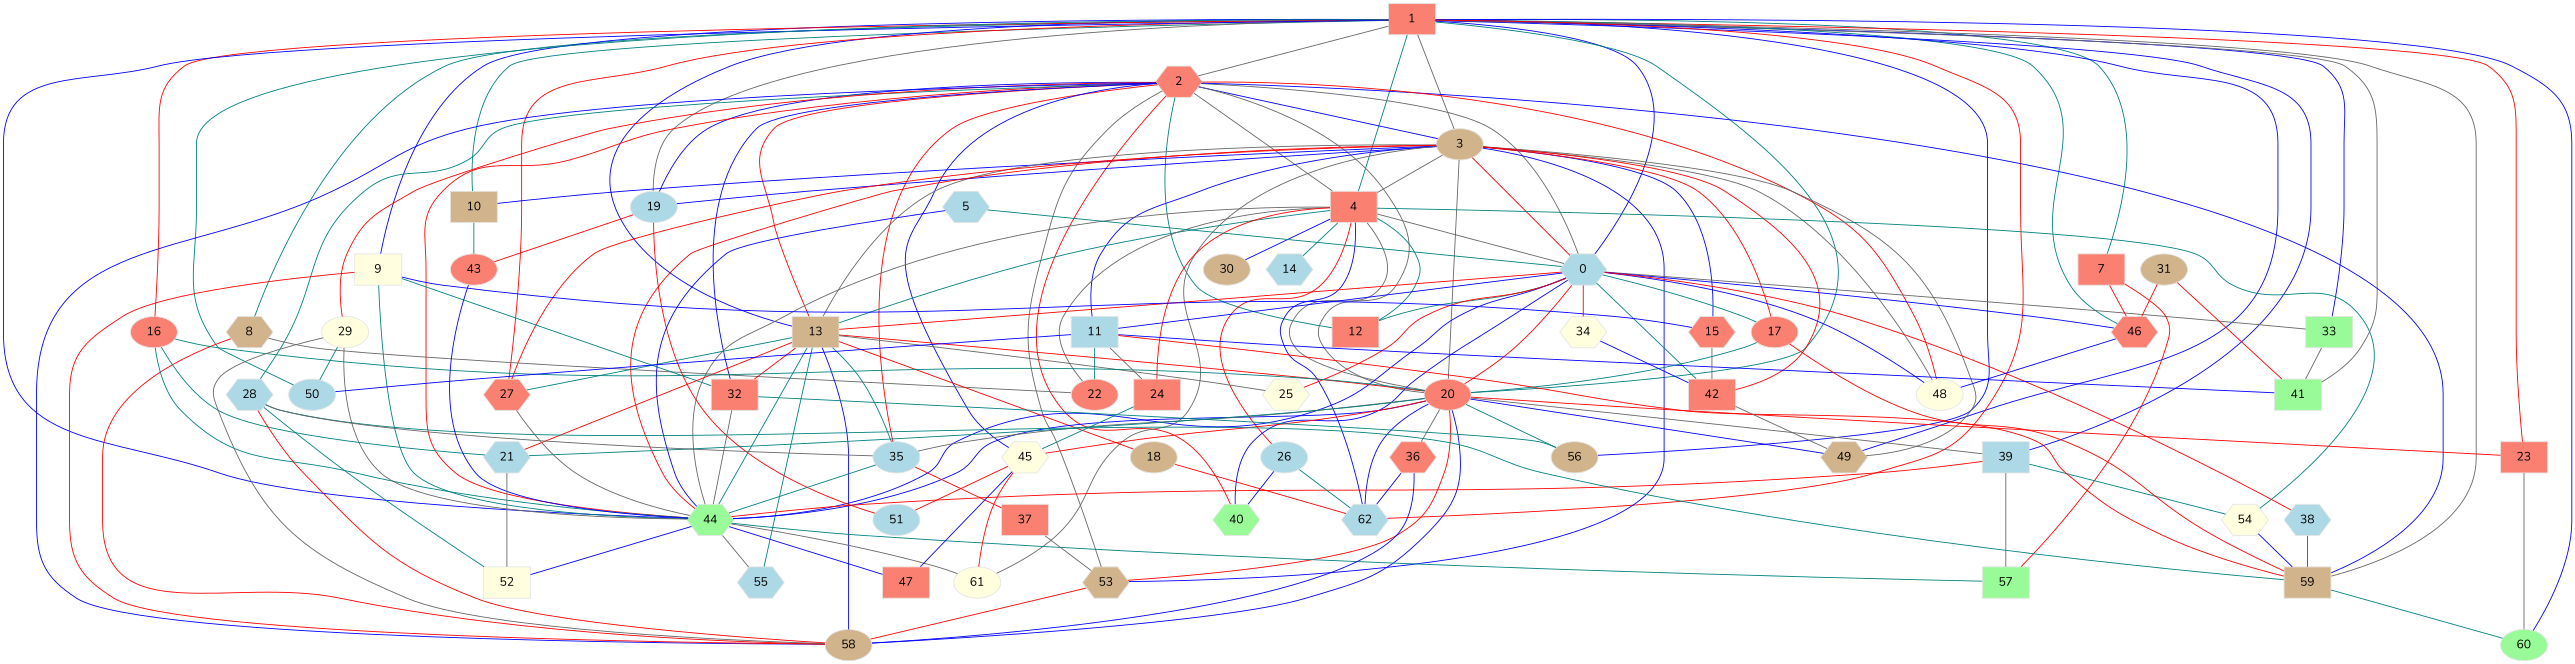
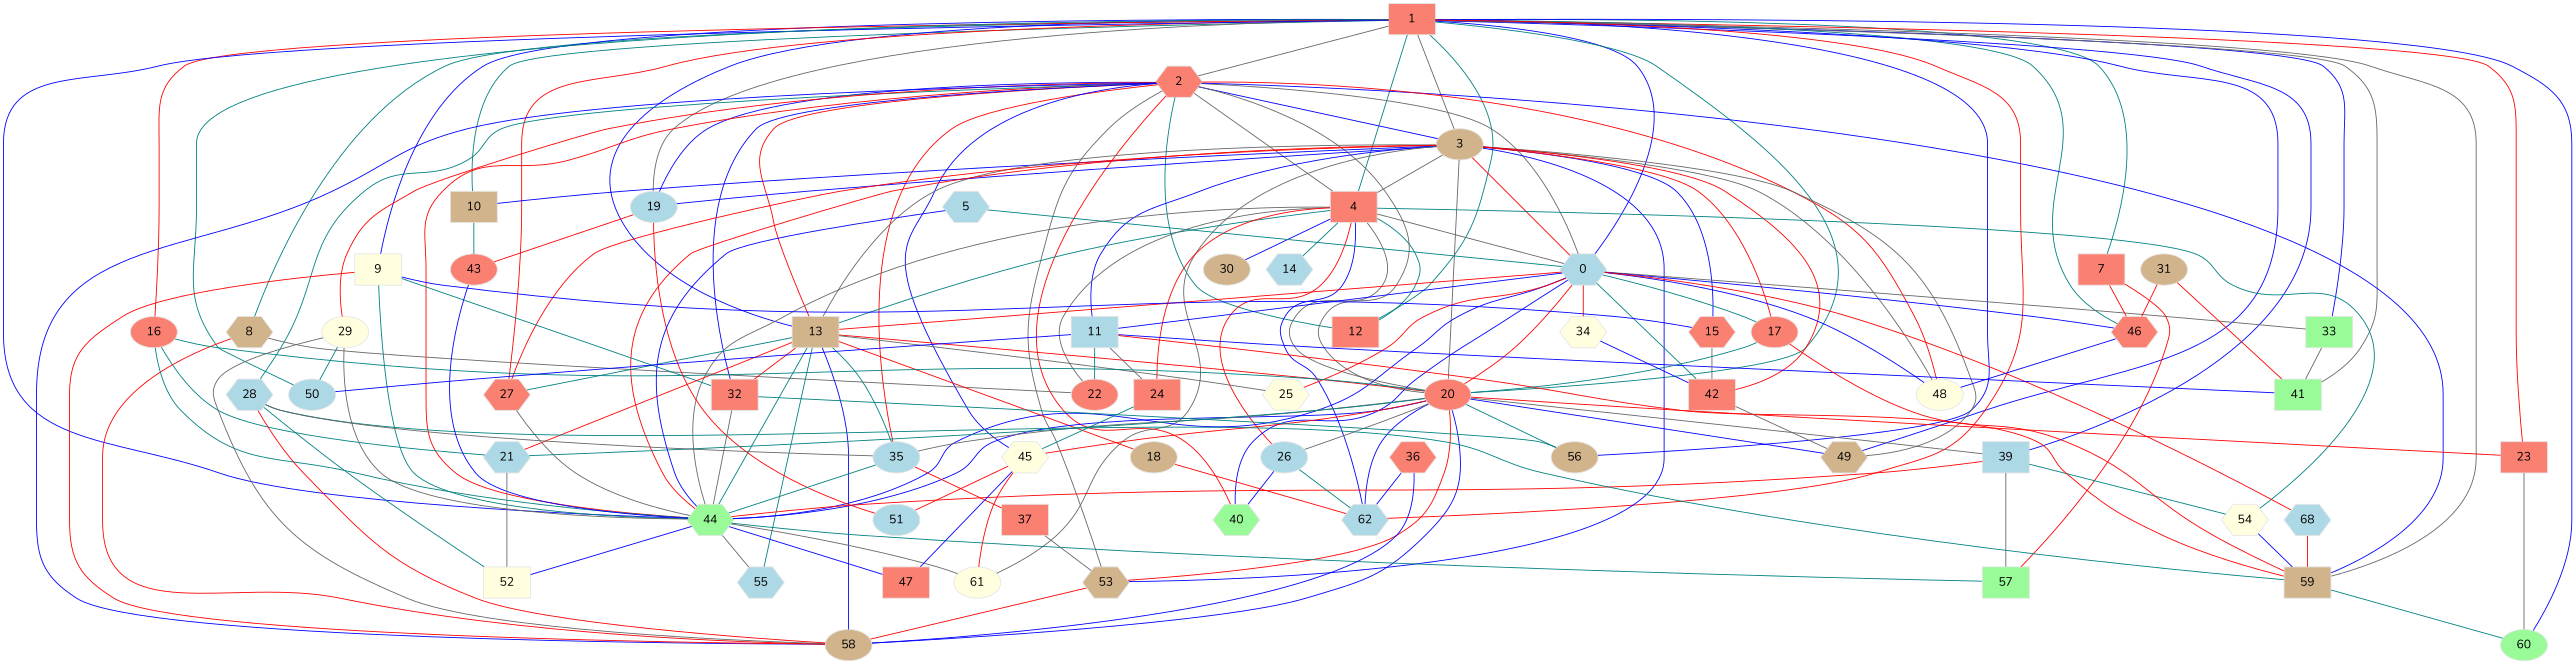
(1473, 300) -> (1484, 188)
(1430, 426) -> (1379, 423)
(2308, 520) -> (2308, 520)
